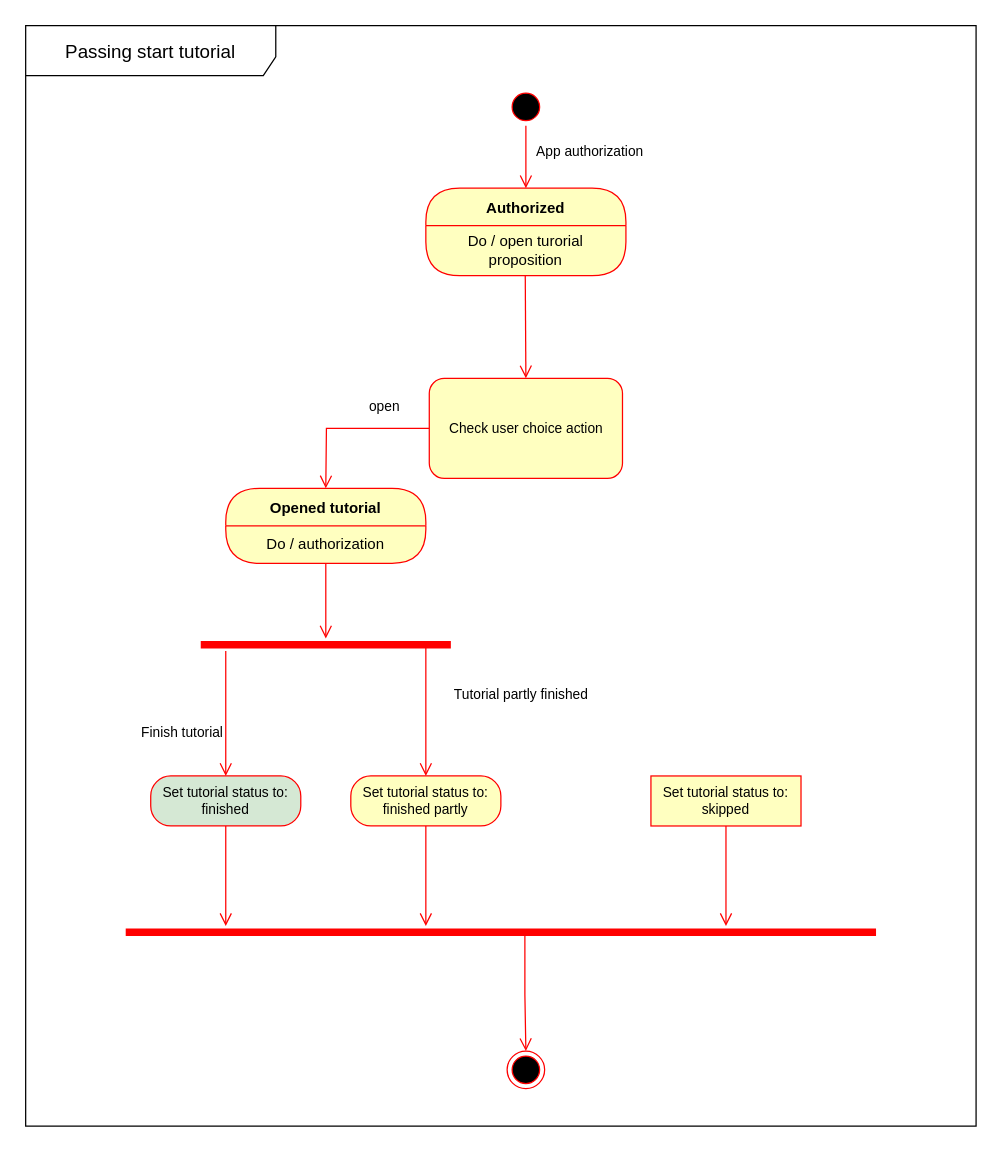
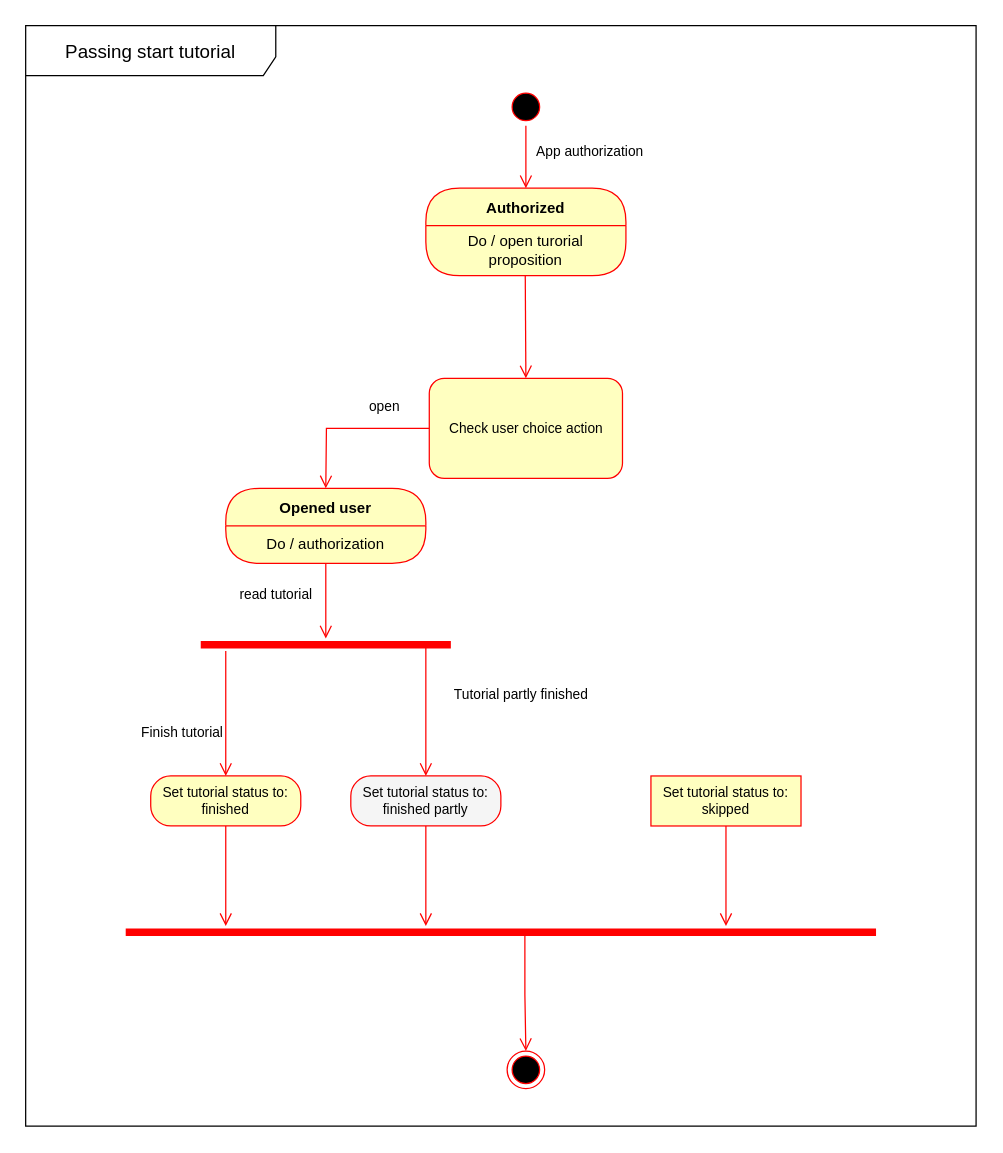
(325, 508) -> (325, 508)
none -> (276, 594)
(226, 801) -> (226, 801)
(426, 801) -> (426, 801)
